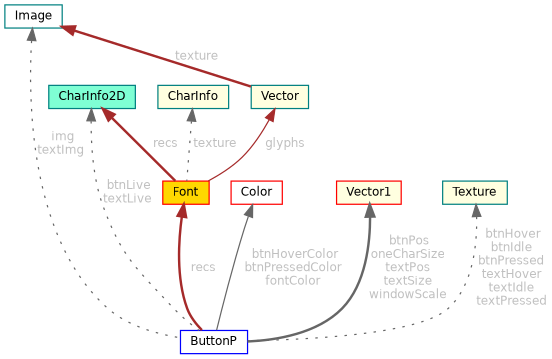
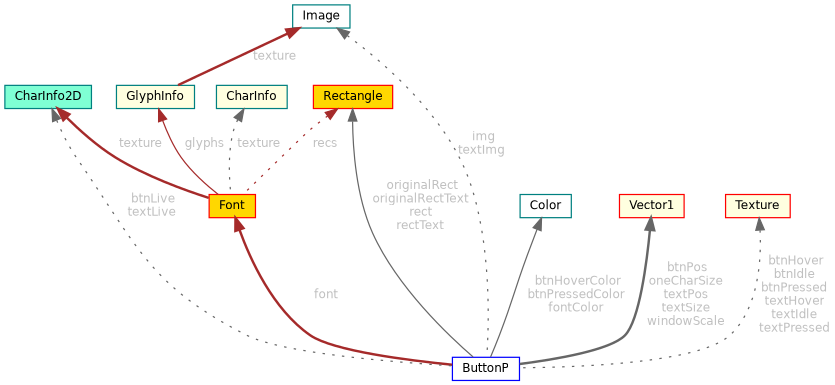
(280, 97) -> (155, 97)
none -> (353, 97)
(164, 144) -> (139, 144)
(257, 193) -> (546, 206)
(475, 193) -> (758, 206)
(202, 268) -> (324, 295)
